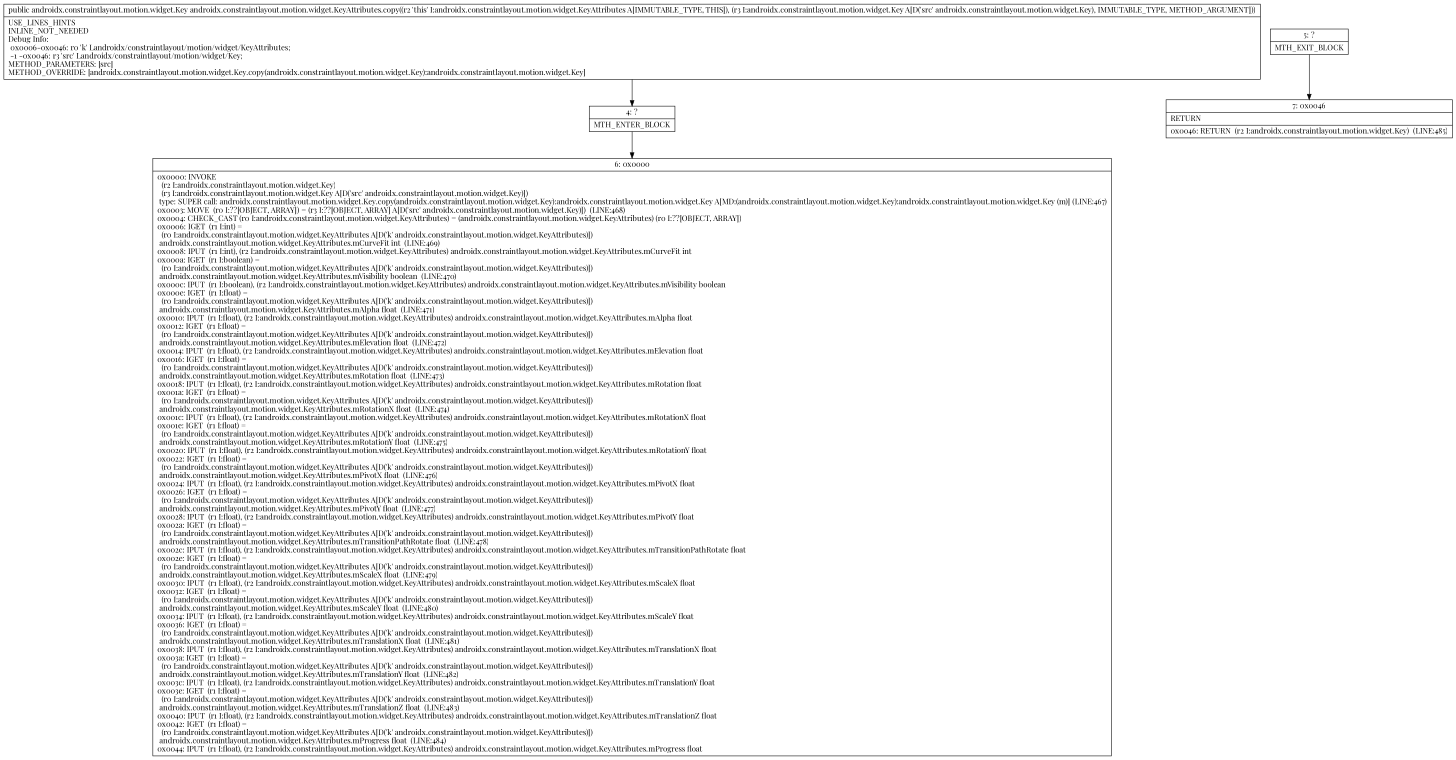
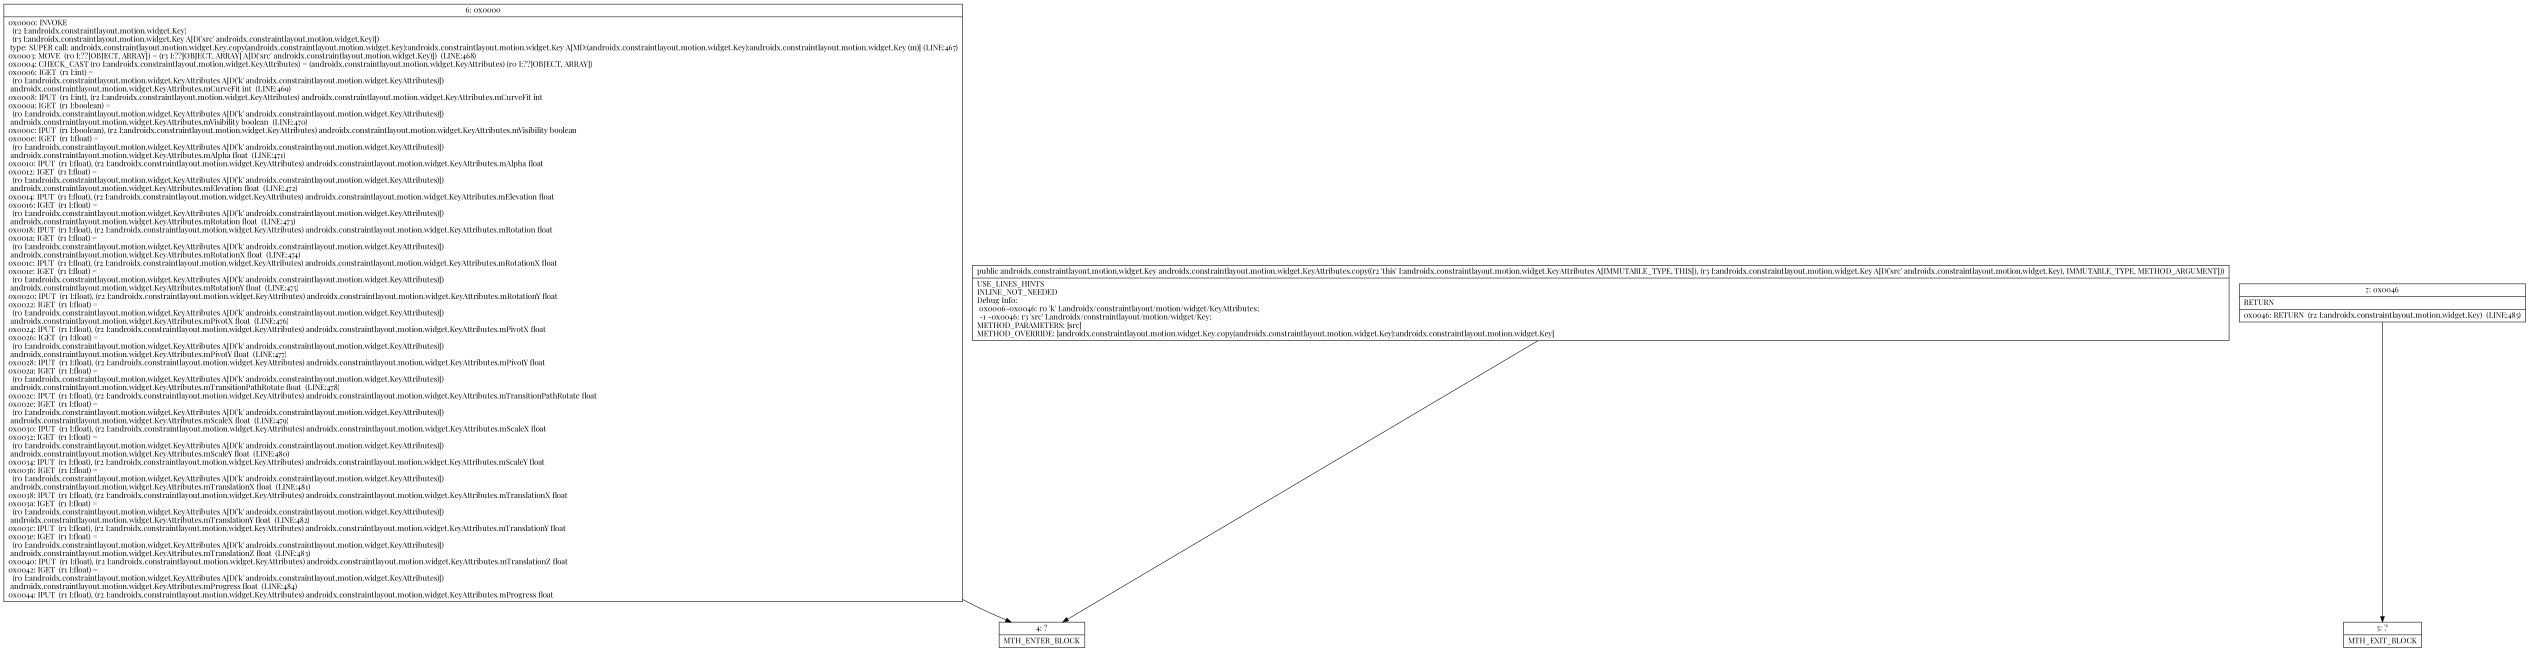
(1309, 74) -> (2382, 469)
(632, 142) -> (984, 610)
